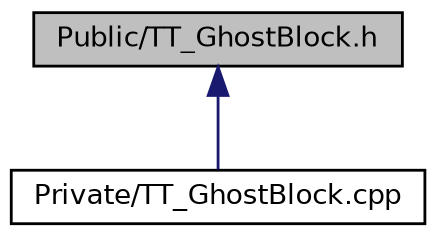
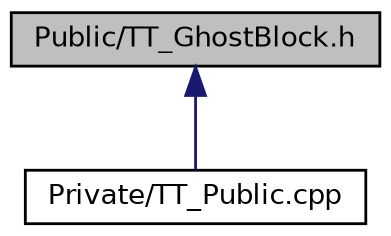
(218, 197) -> (196, 197)
